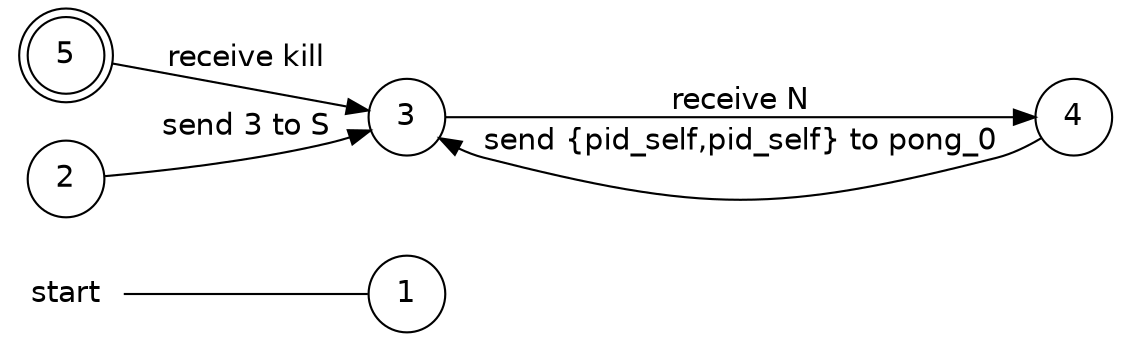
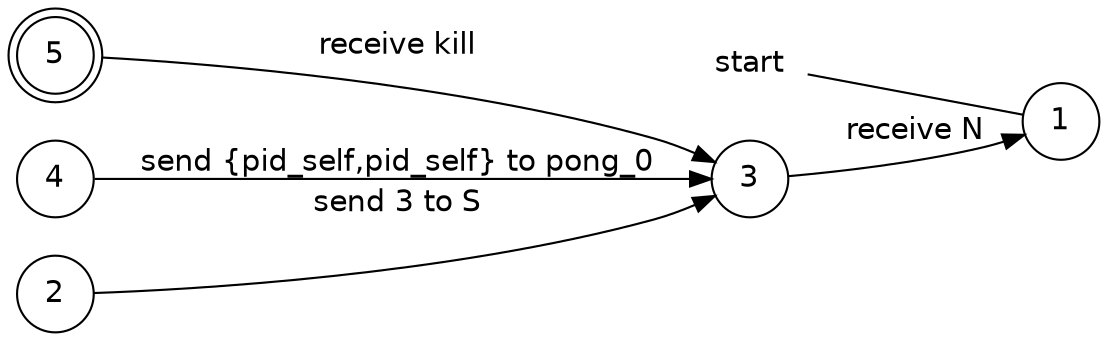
(729, 117) -> (897, 163)
